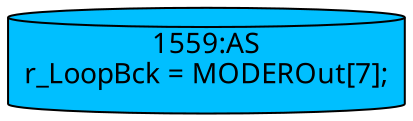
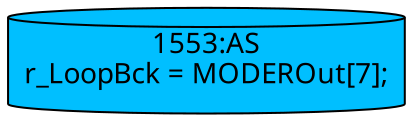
(206, 61) -> (206, 61)
